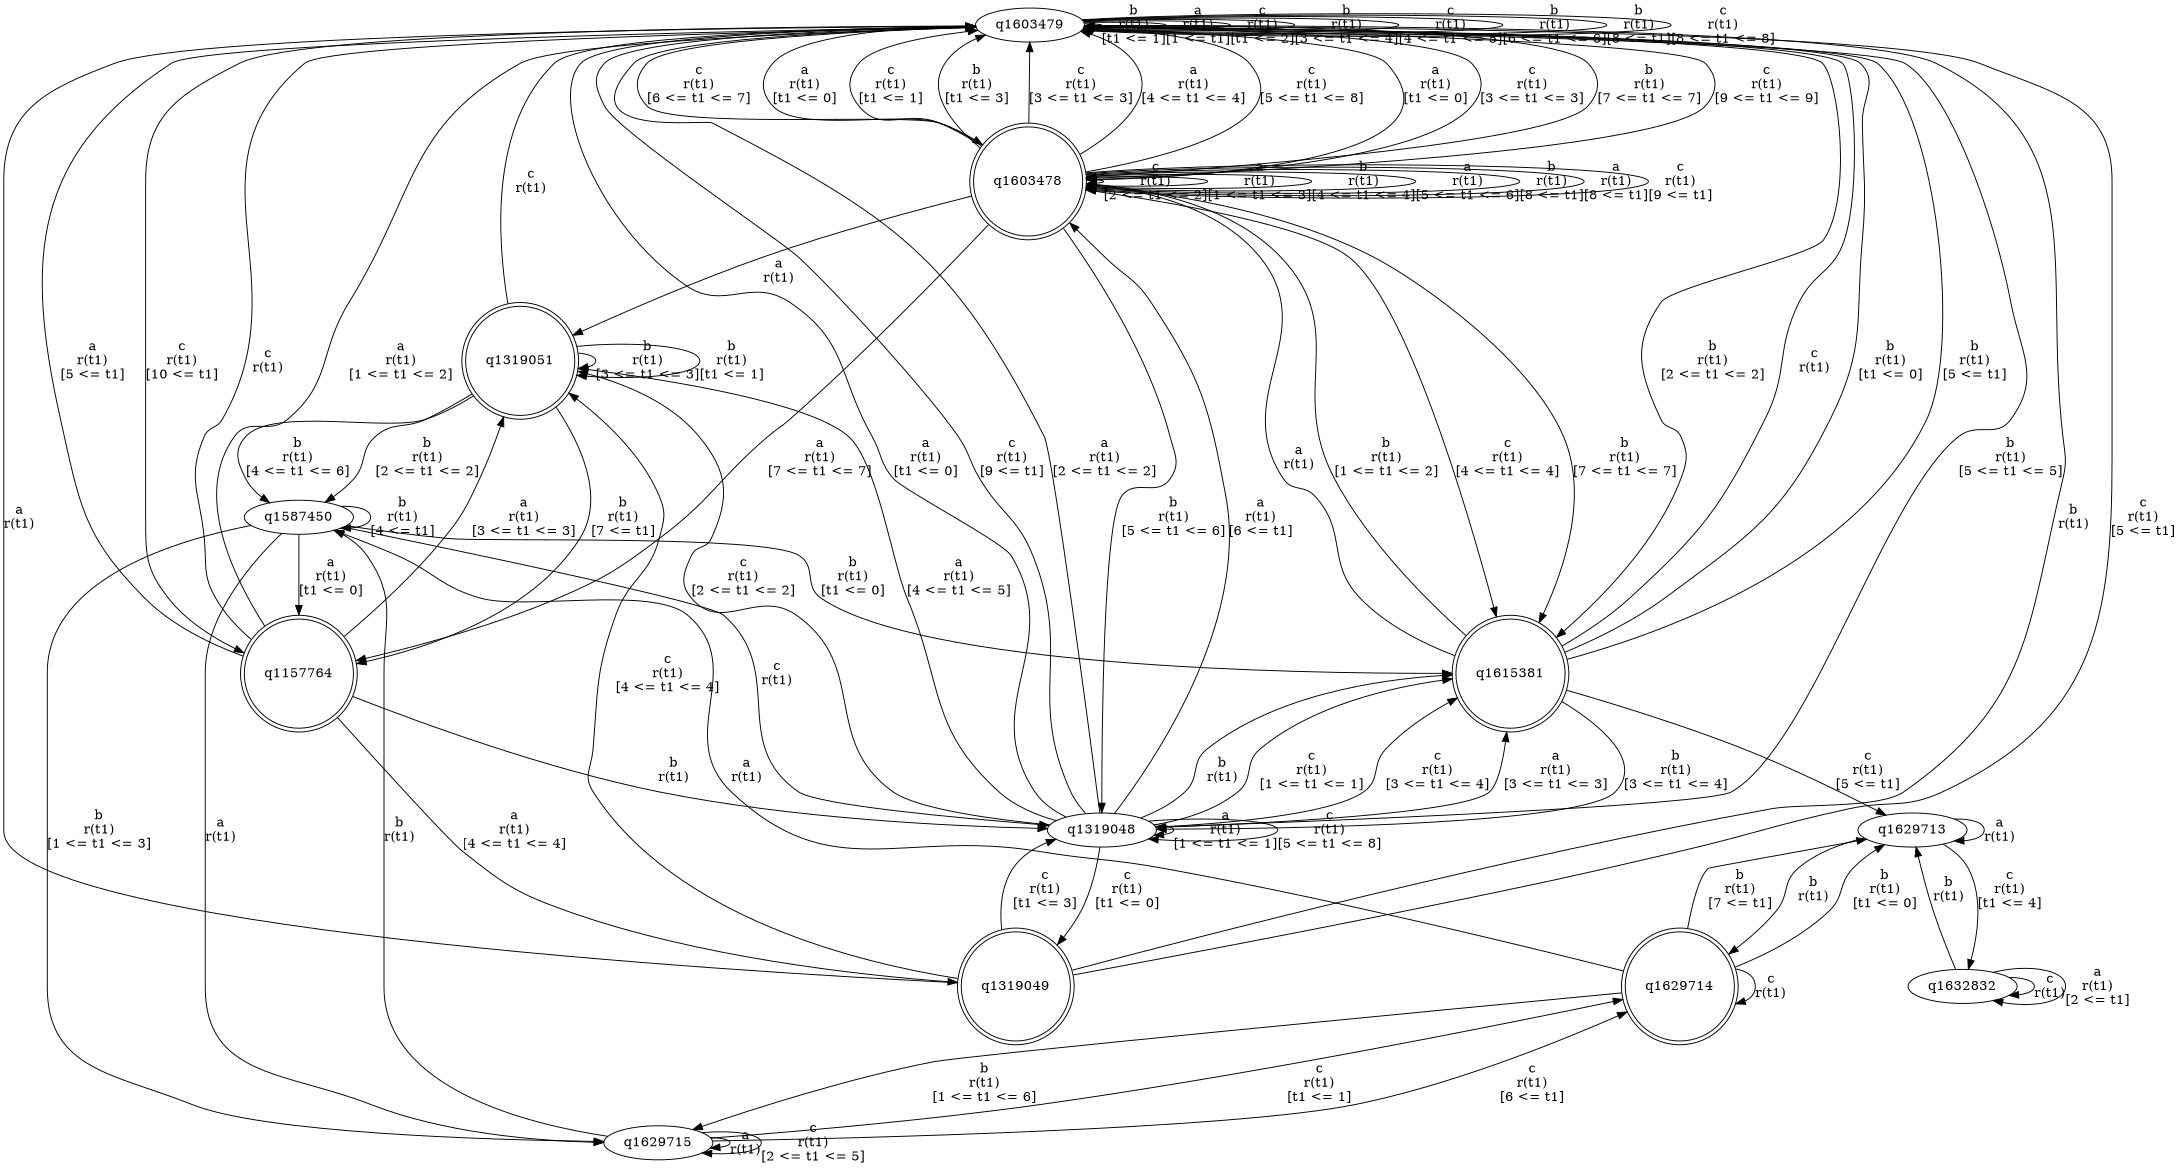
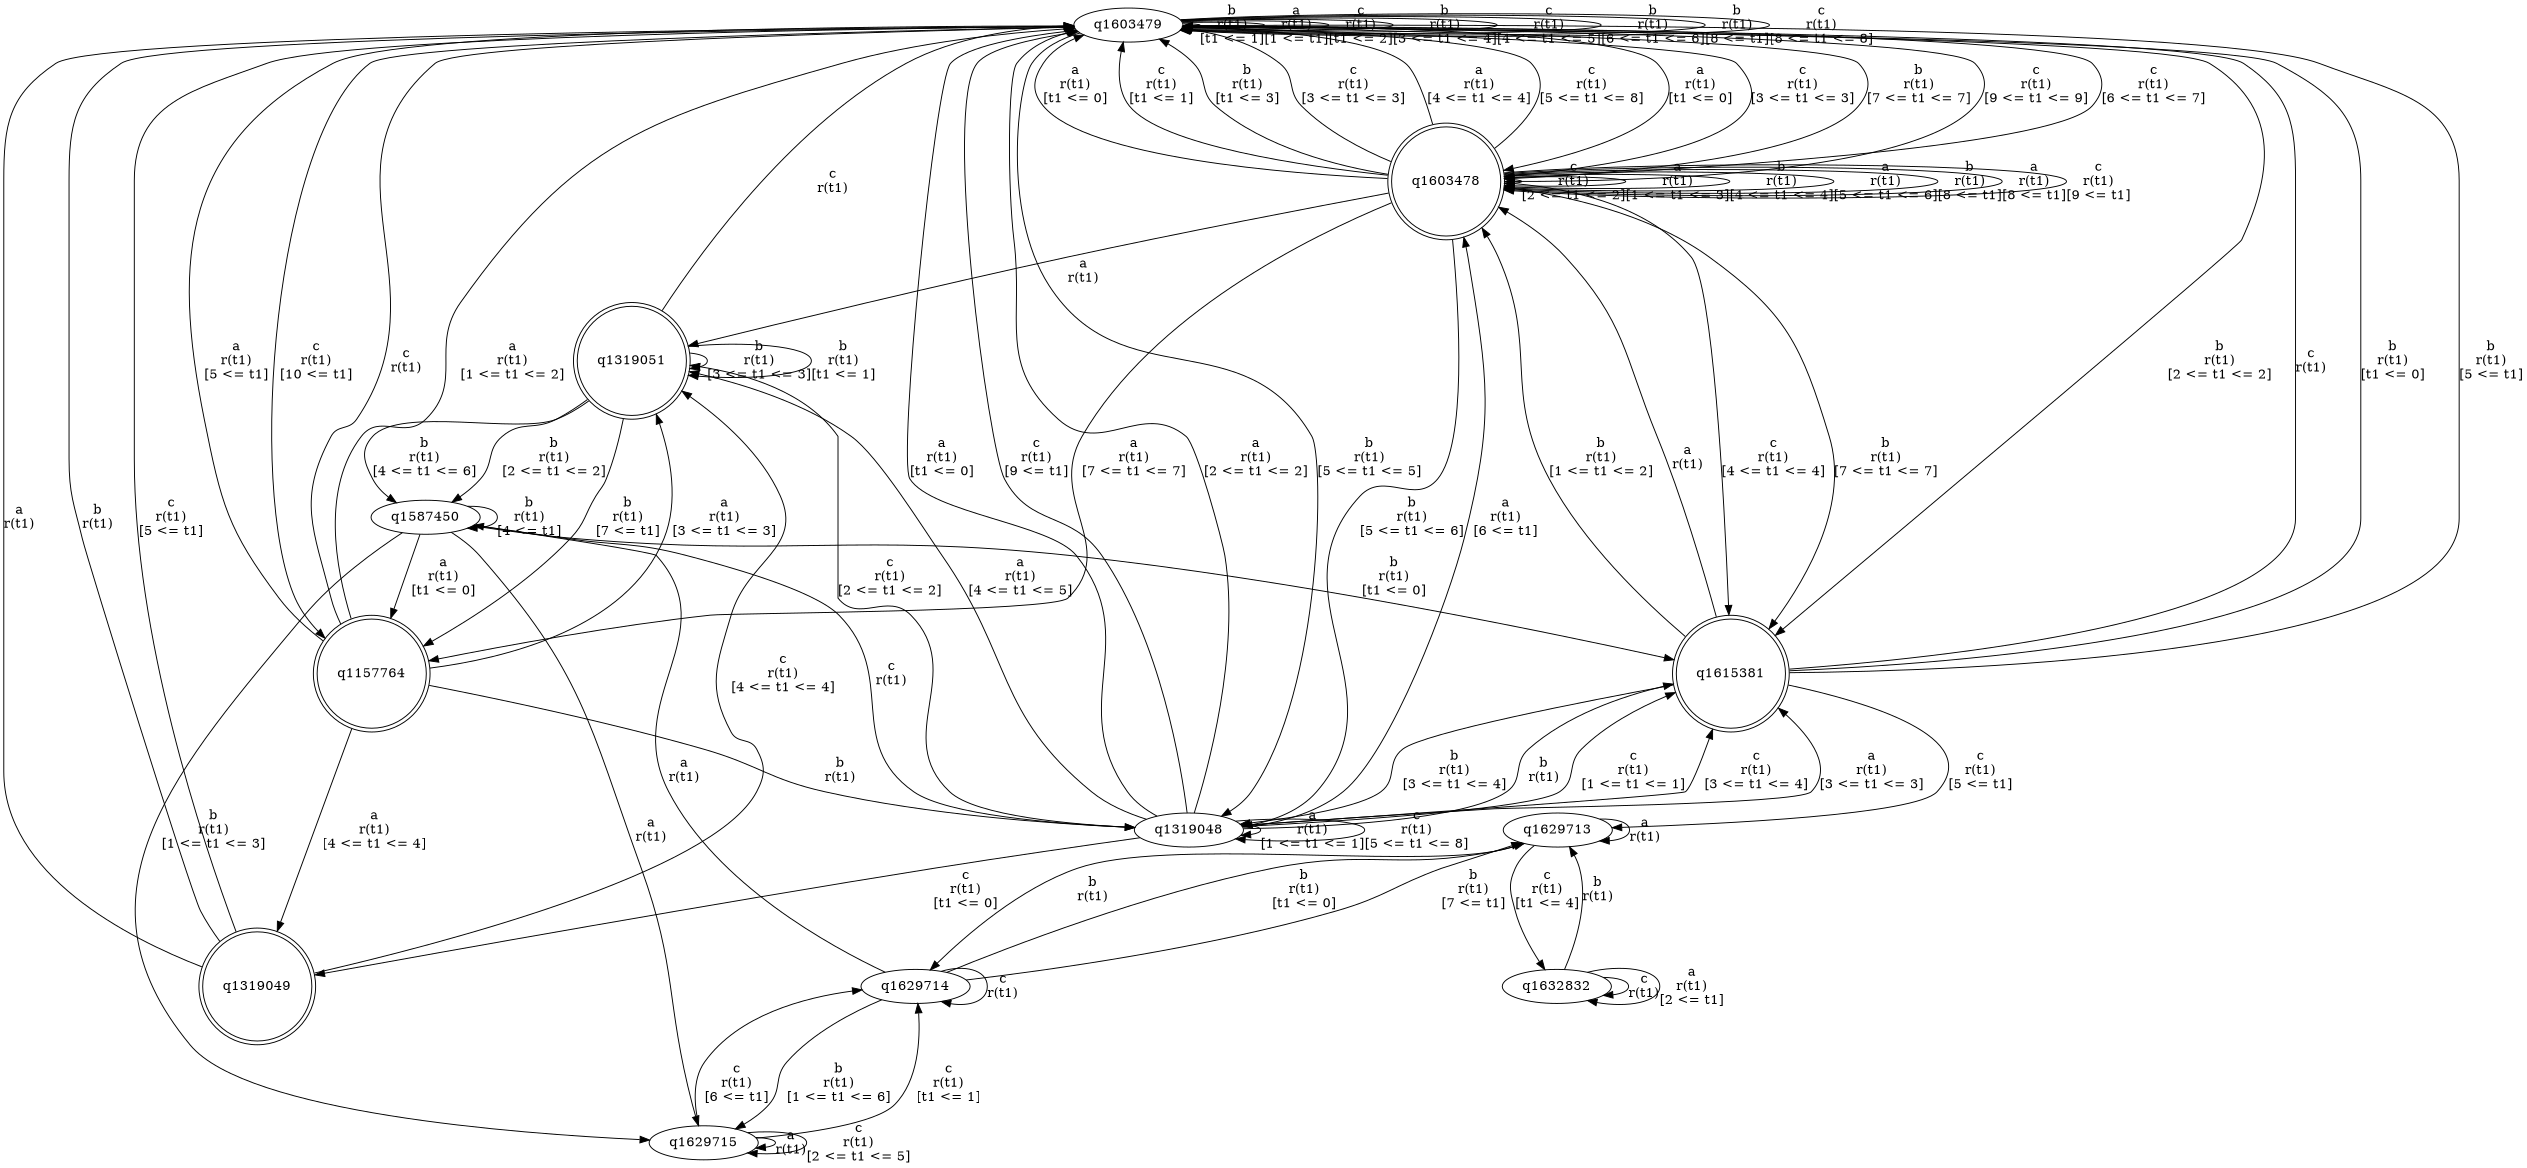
(1008, 877) -> none
(384, 899) -> none
(1680, 986) -> (916, 986)
